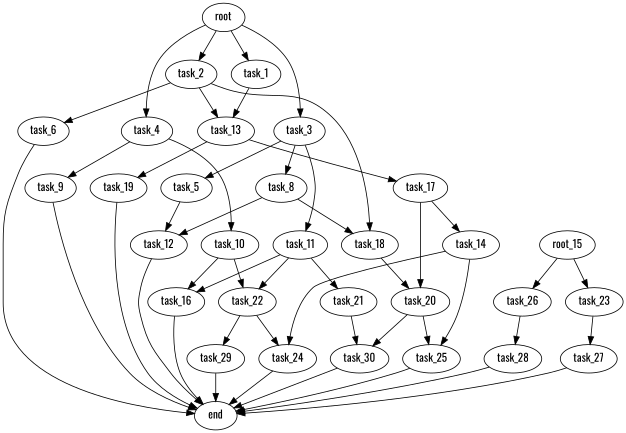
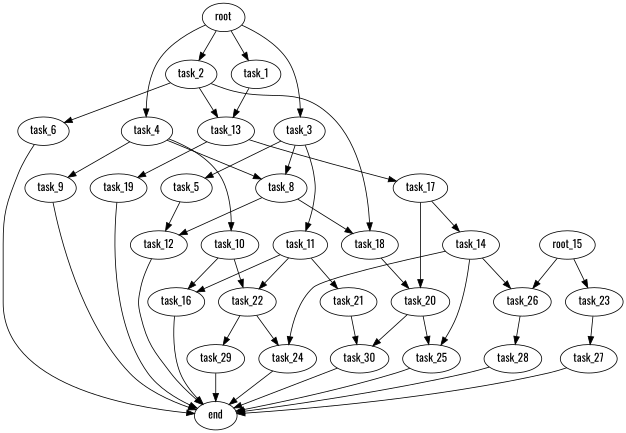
none -> (213, 159)
none -> (494, 270)
